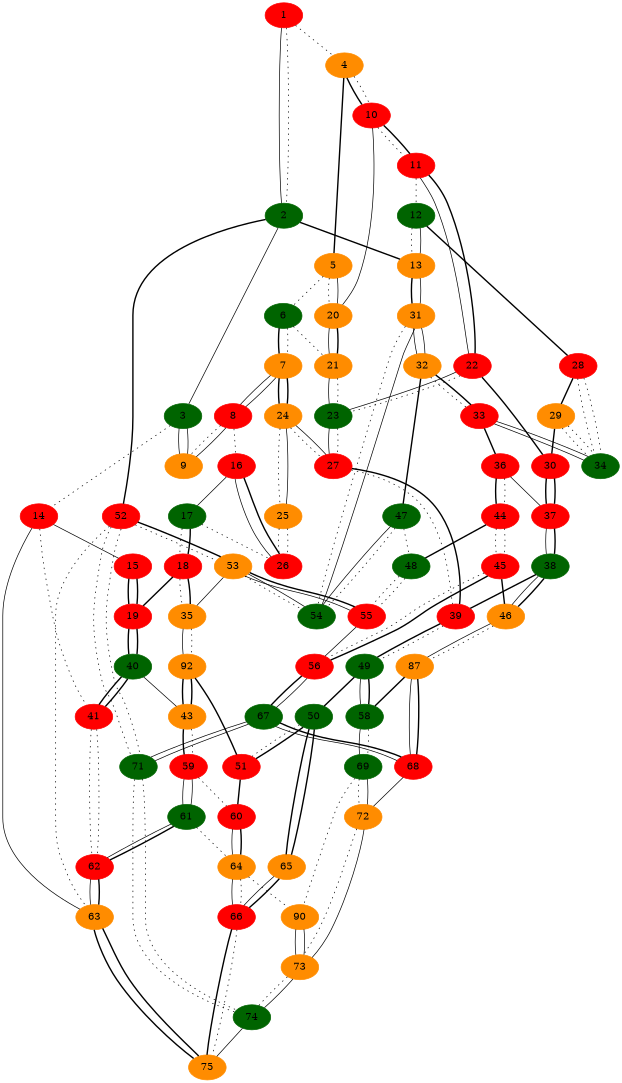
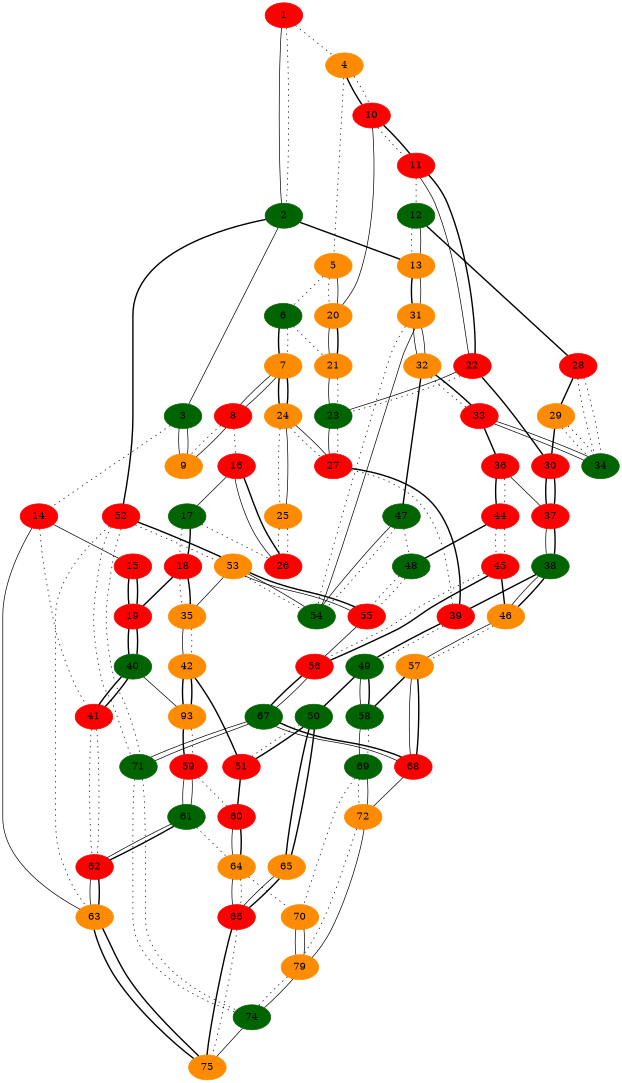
(339, 166) -> (339, 166)
(187, 667) -> (187, 667)
(415, 667) -> (415, 667)
(187, 717) -> (187, 717)
(300, 917) -> (300, 917)
(300, 967) -> (300, 967)
